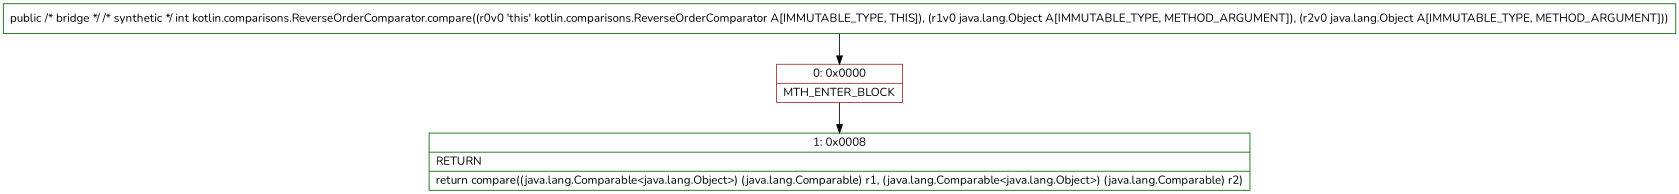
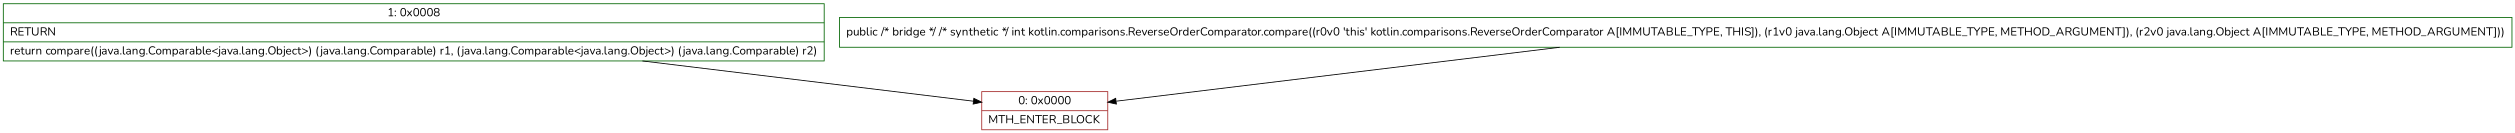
(840, 114) -> (808, 81)
